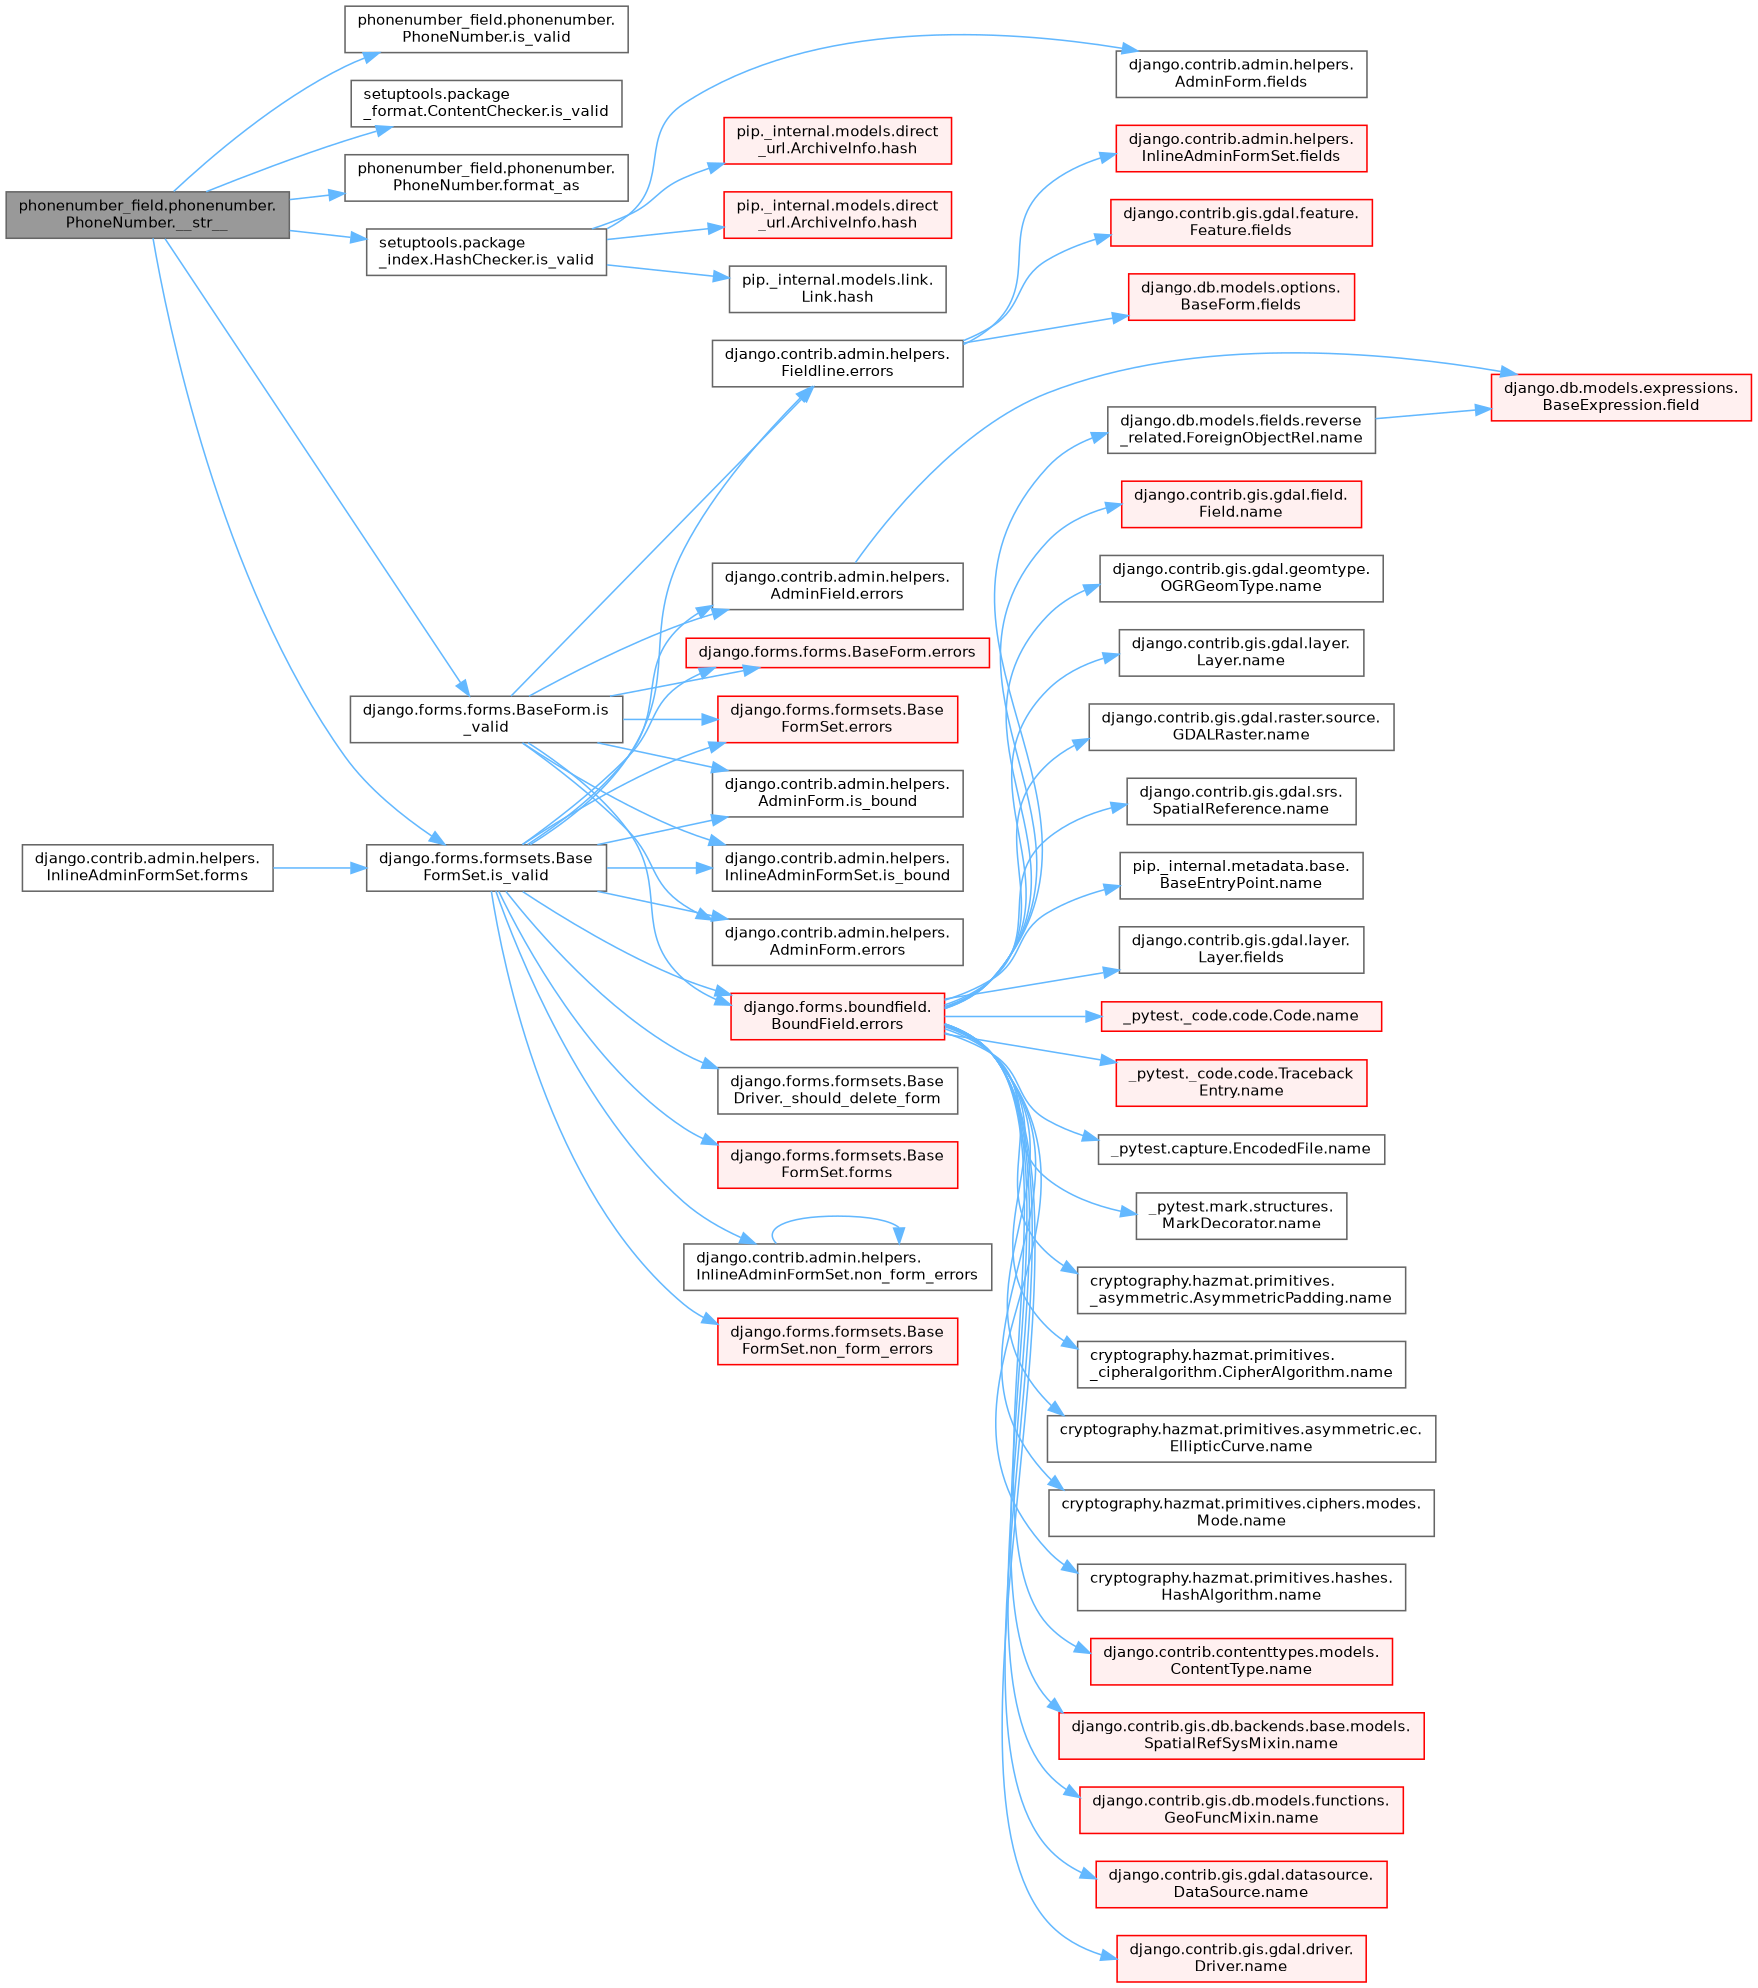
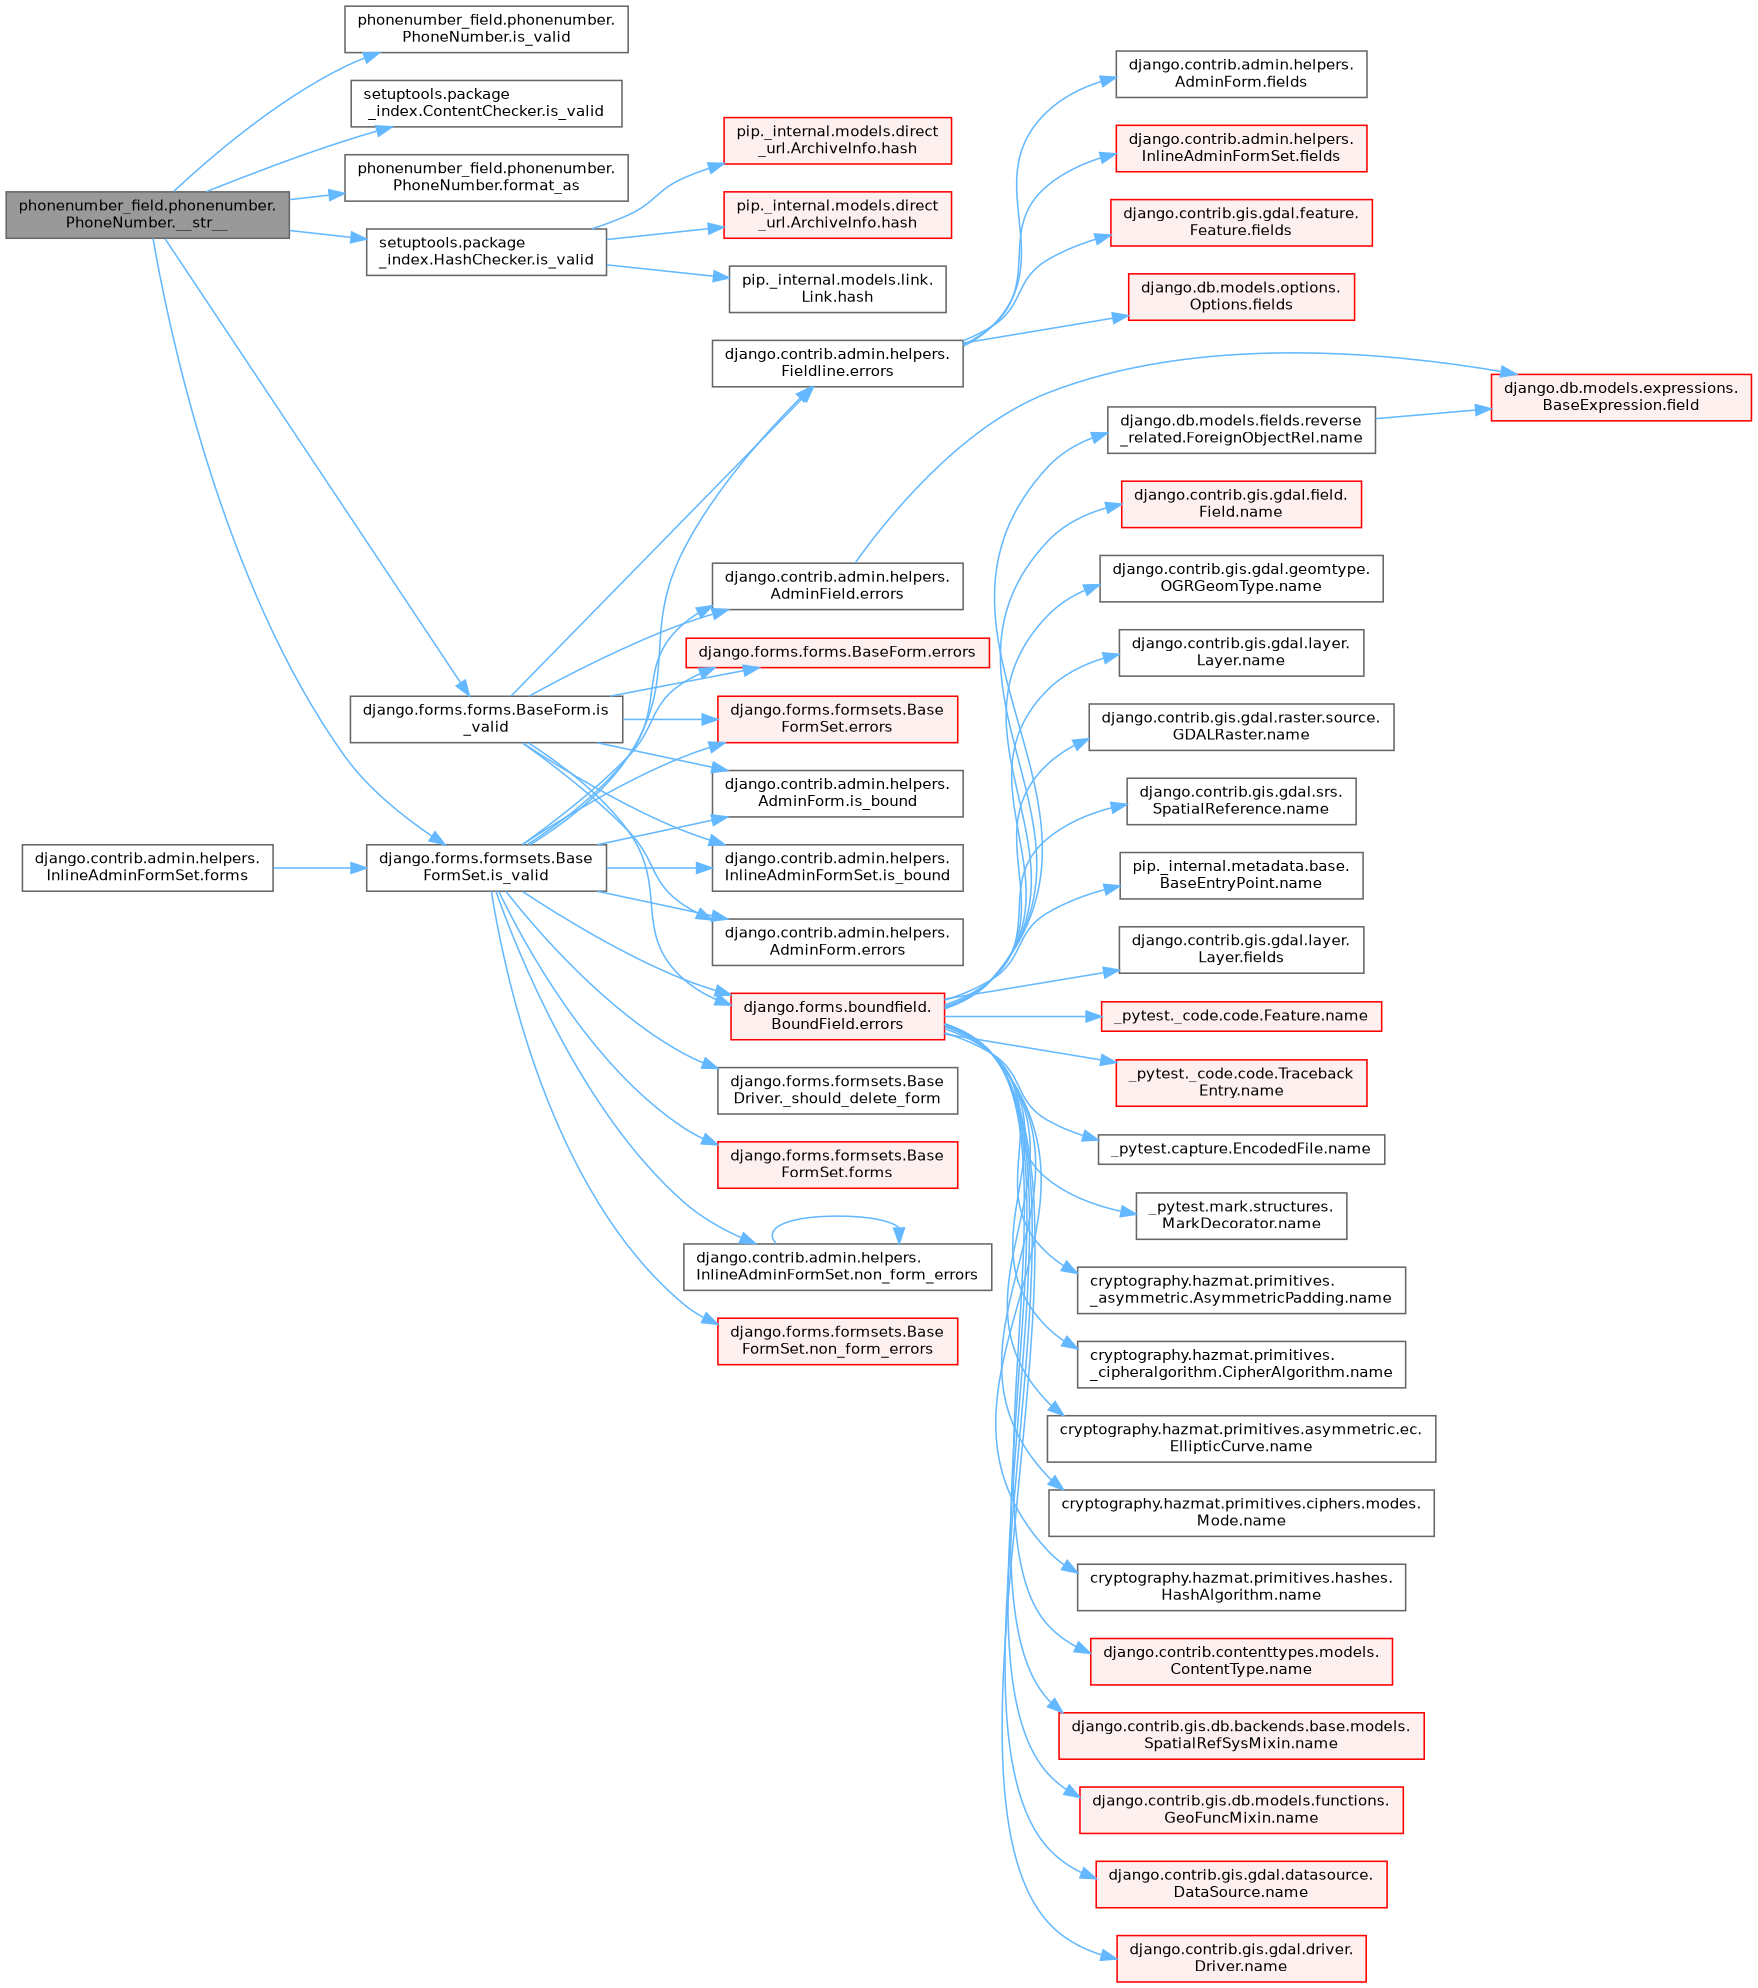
(821, 49) -> (1018, 205)
(487, 104) -> (487, 104)
(1242, 297) -> (1242, 297)
(1242, 1017) -> (1242, 1017)
